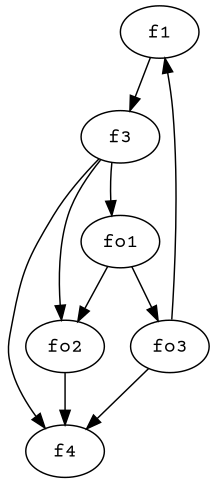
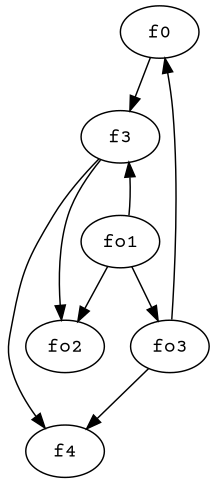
(160, 32) -> (160, 32)
(111, 182) -> (130, 196)
(65, 392) -> none
